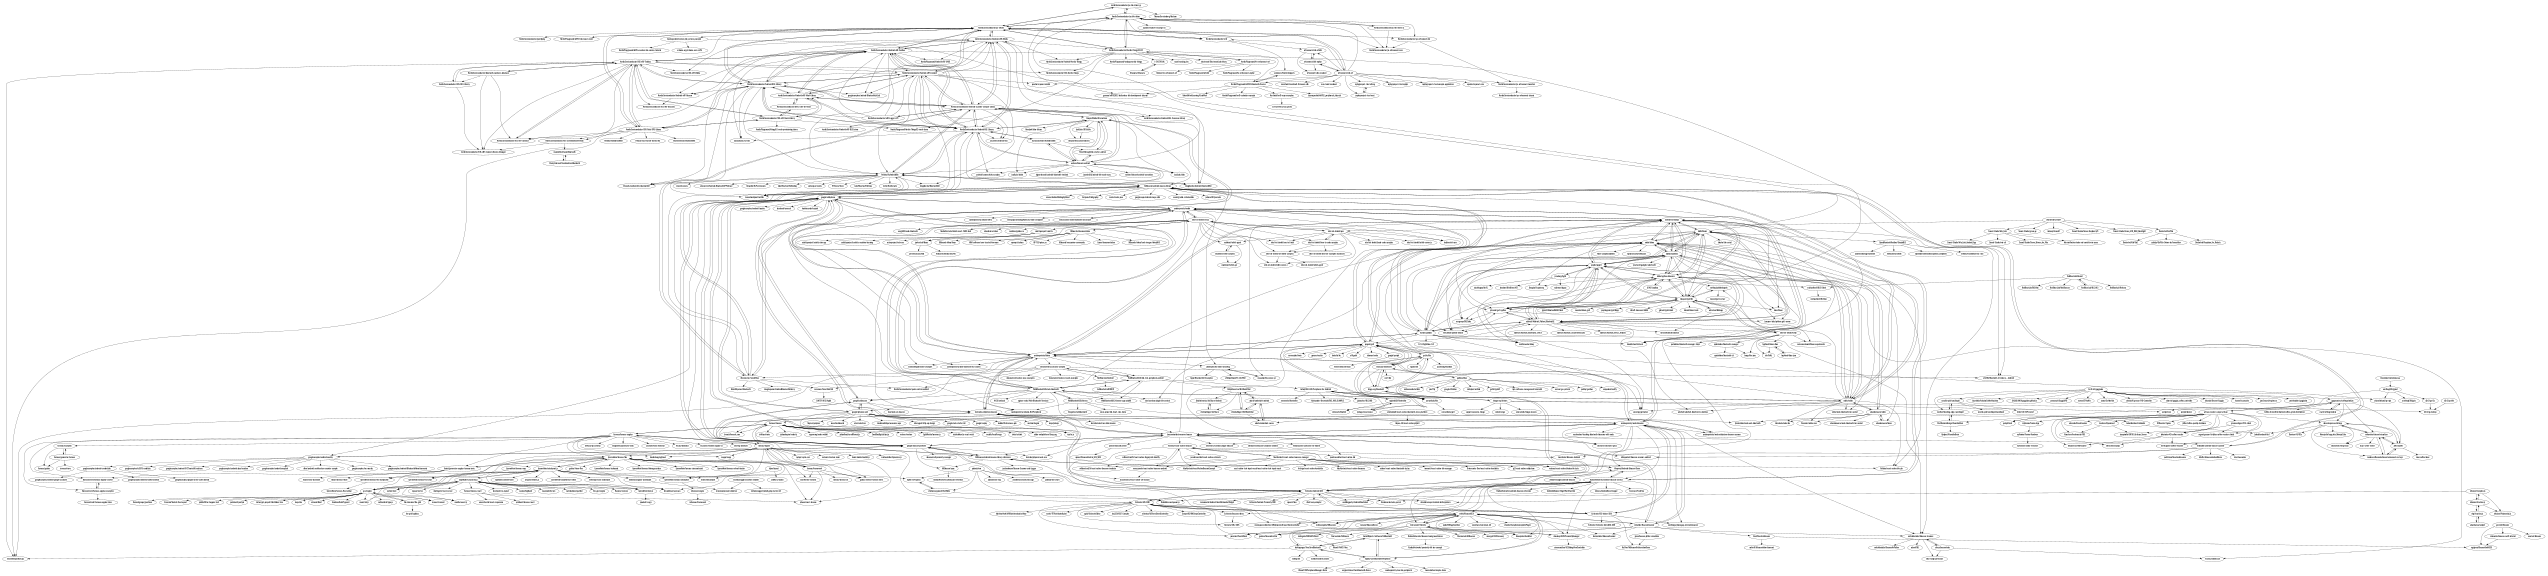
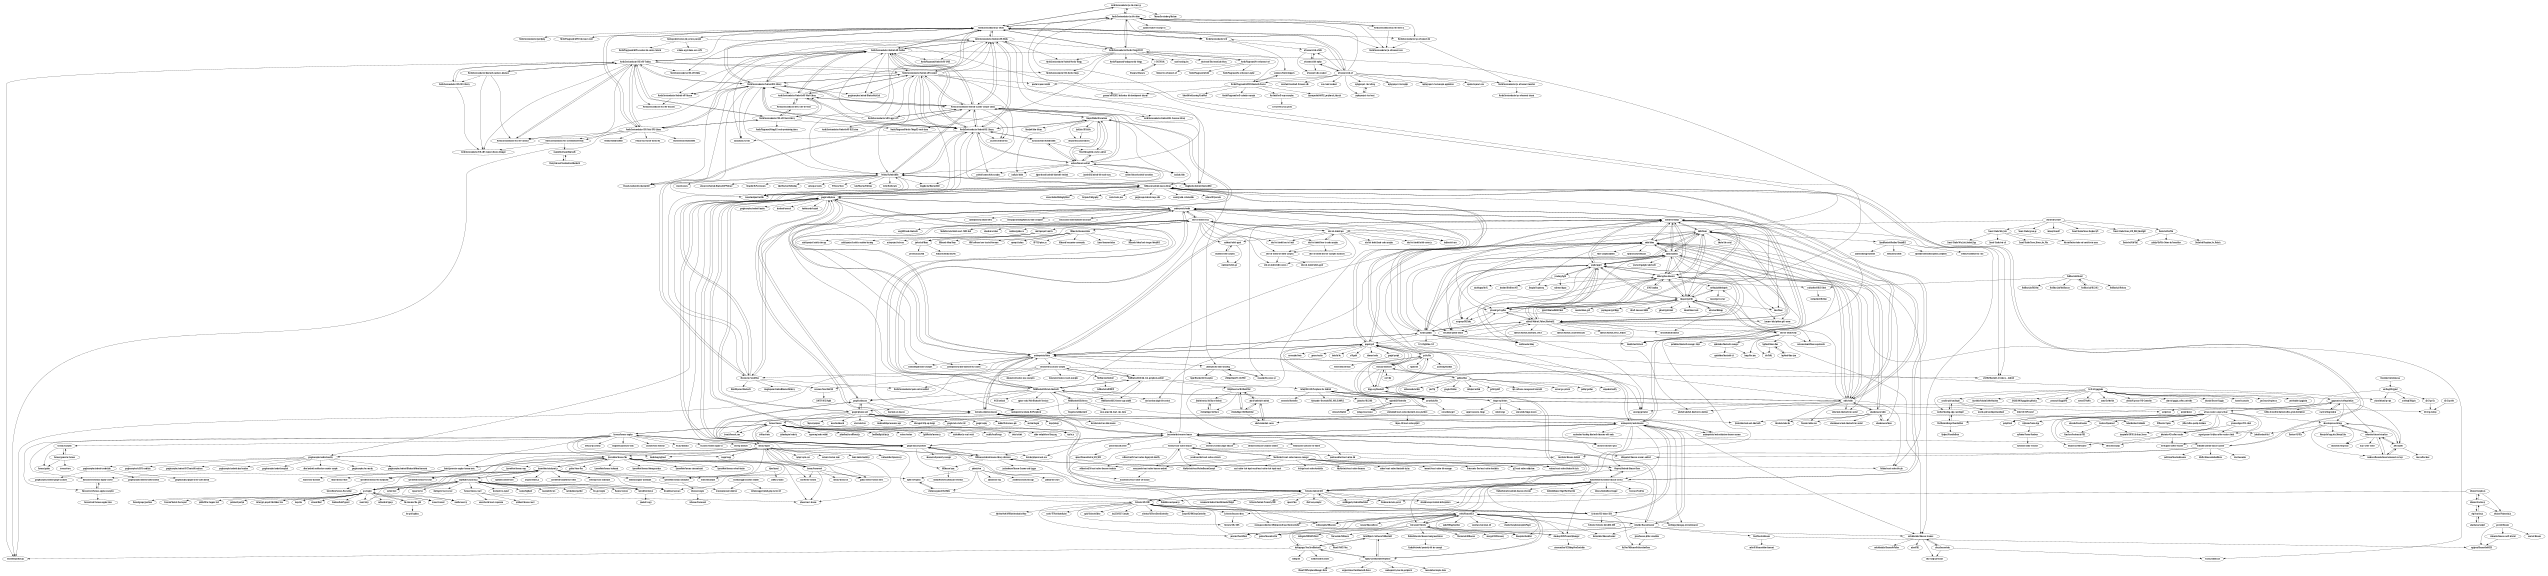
(1562, 480) -> none
